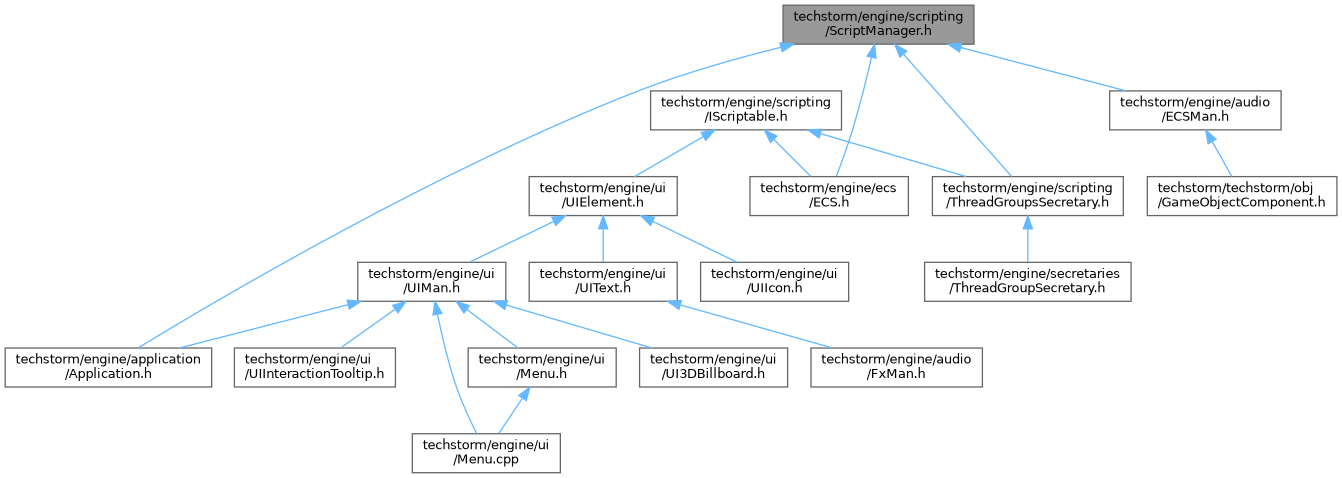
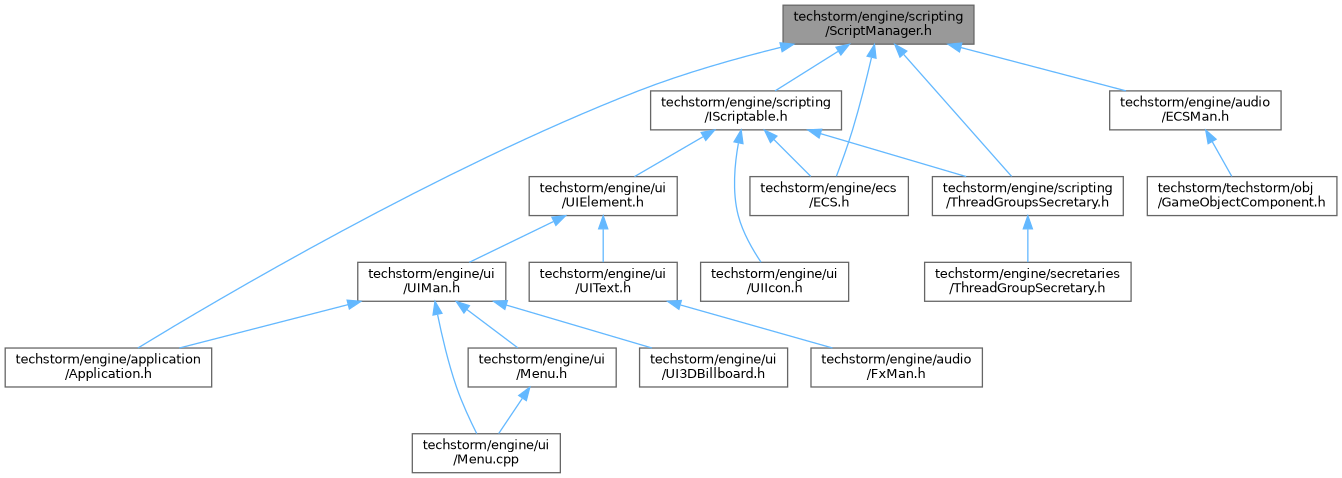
none -> (807, 71)
(695, 242) -> (736, 205)
(315, 368) -> none
